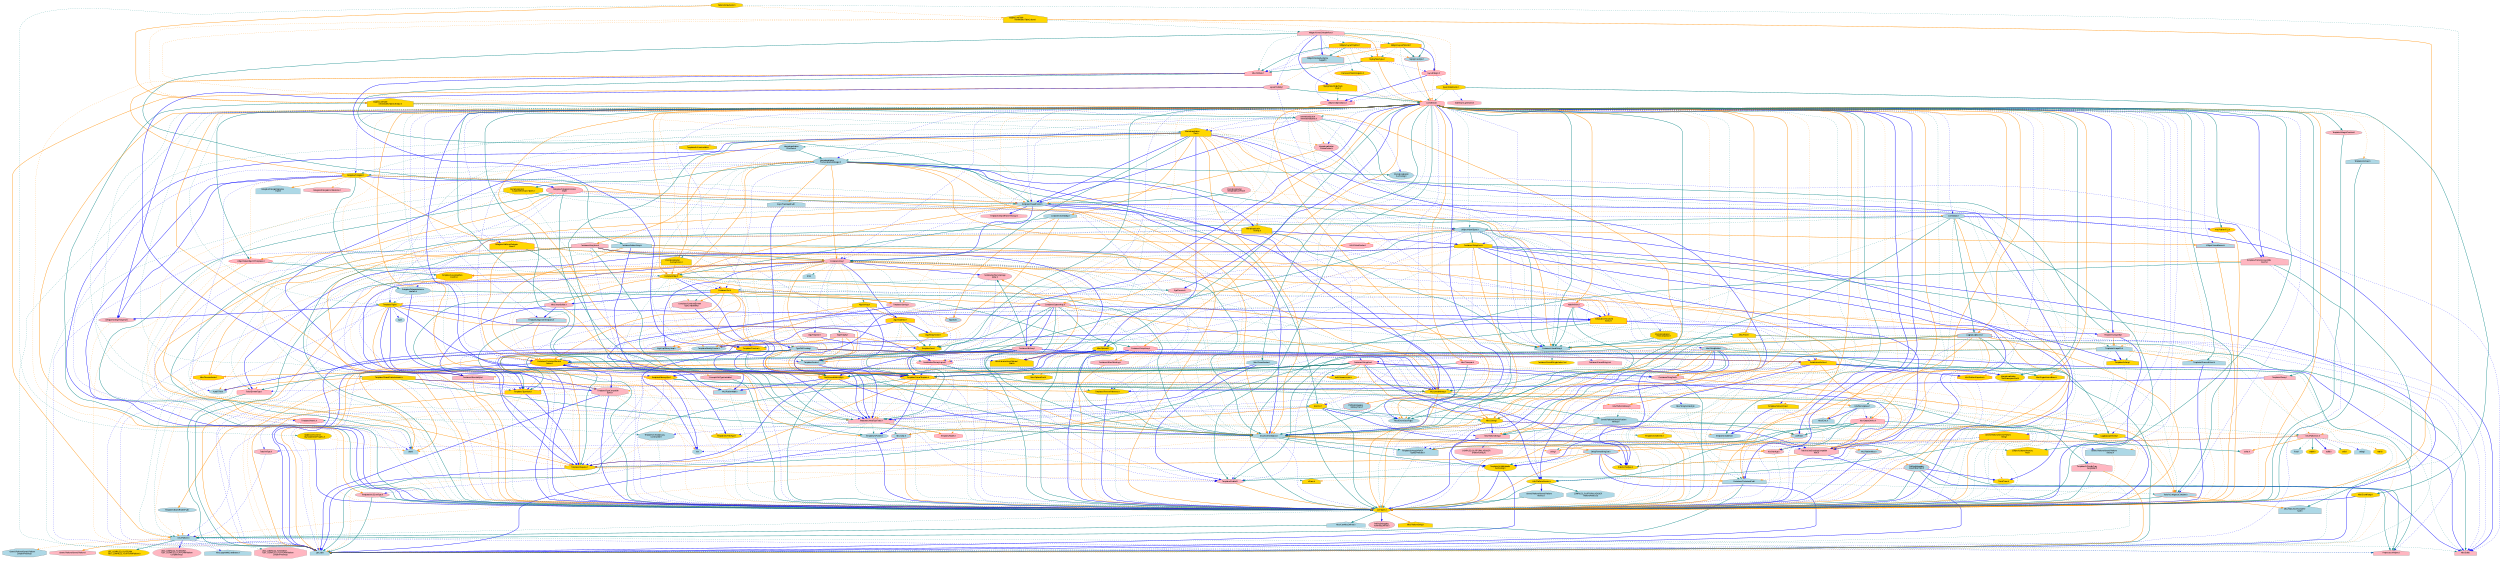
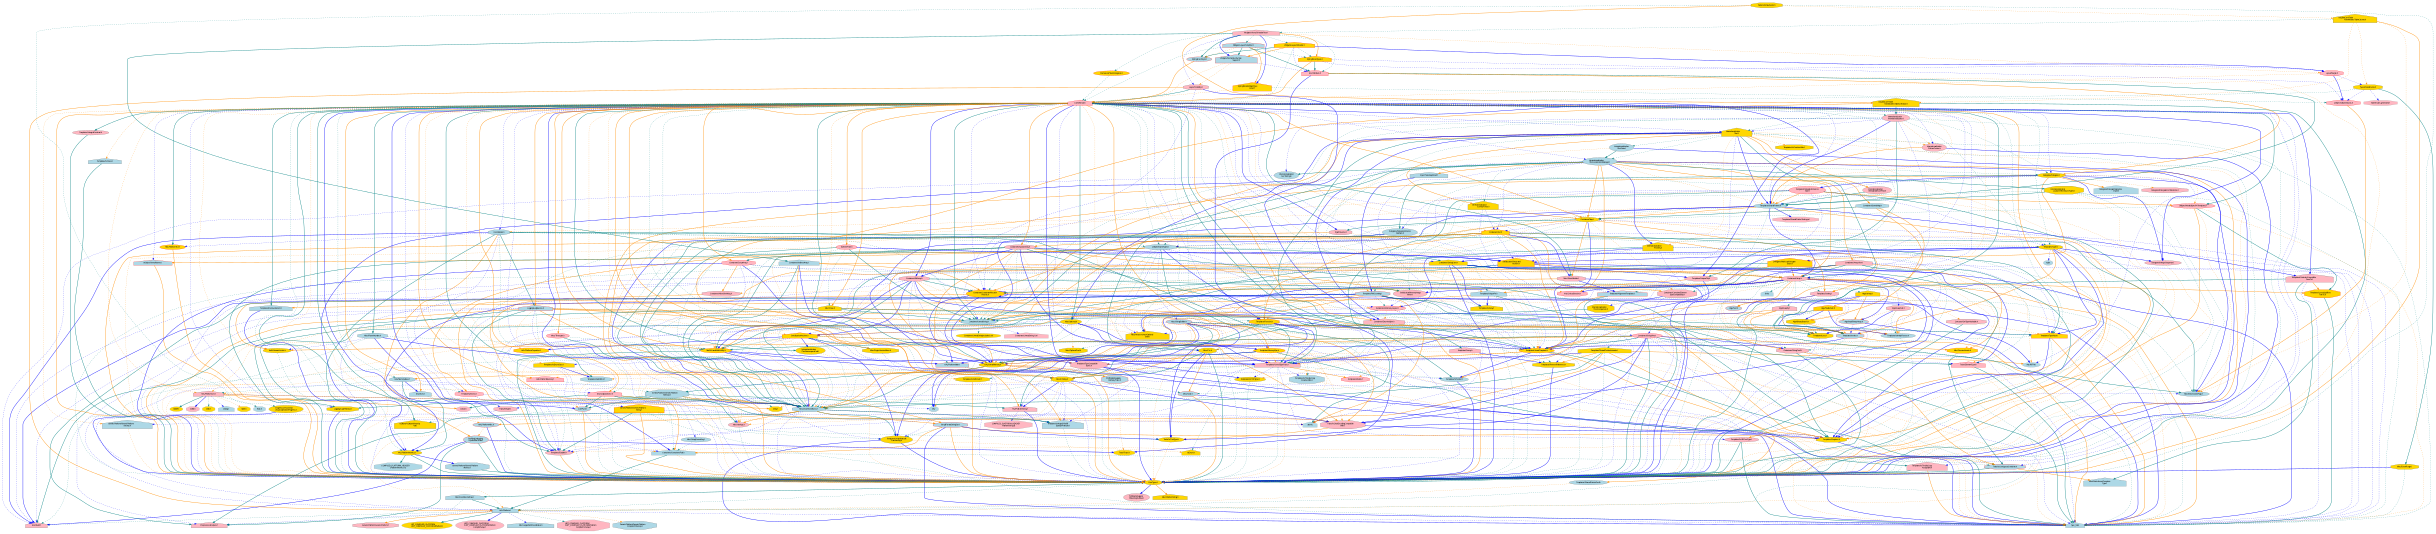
(1350, 45) -> (1243, 45)
none -> (1261, 63)
(836, 285) -> (1433, 248)
(870, 289) -> (1684, 286)
(804, 349) -> (1373, 294)
(1153, 370) -> (635, 343)
(1553, 452) -> (775, 409)
